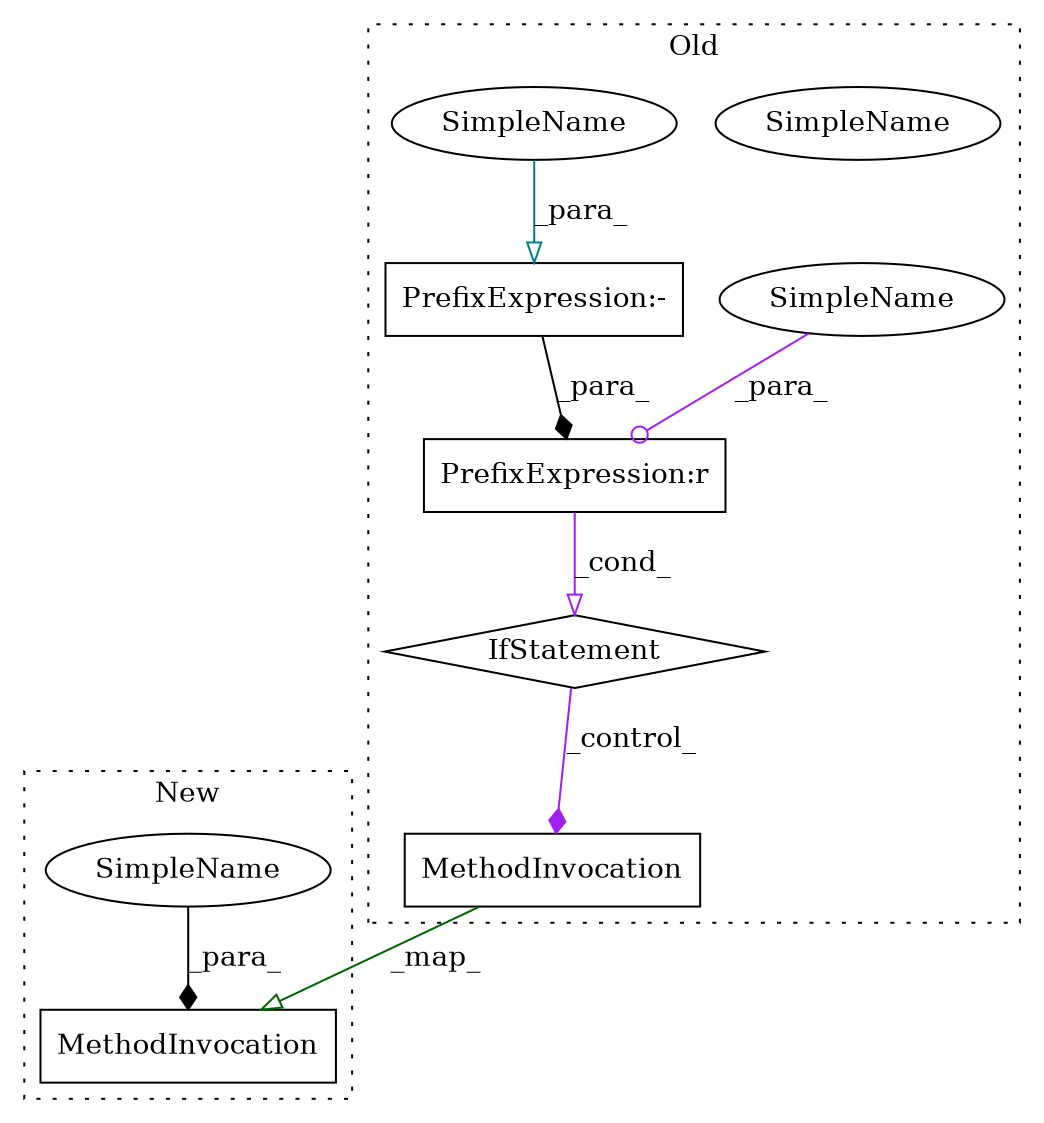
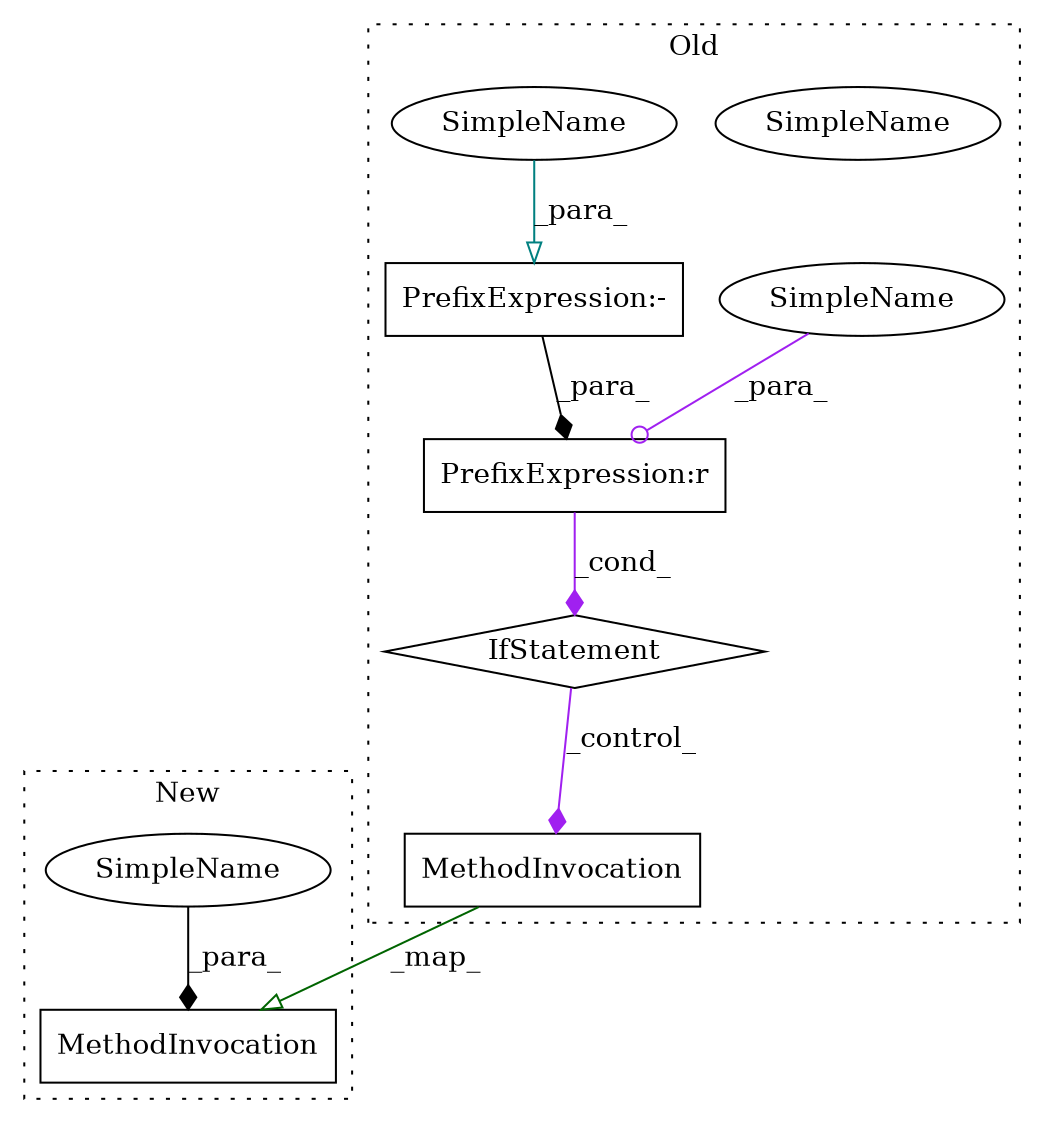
(575, 553) -> (575, 553)
